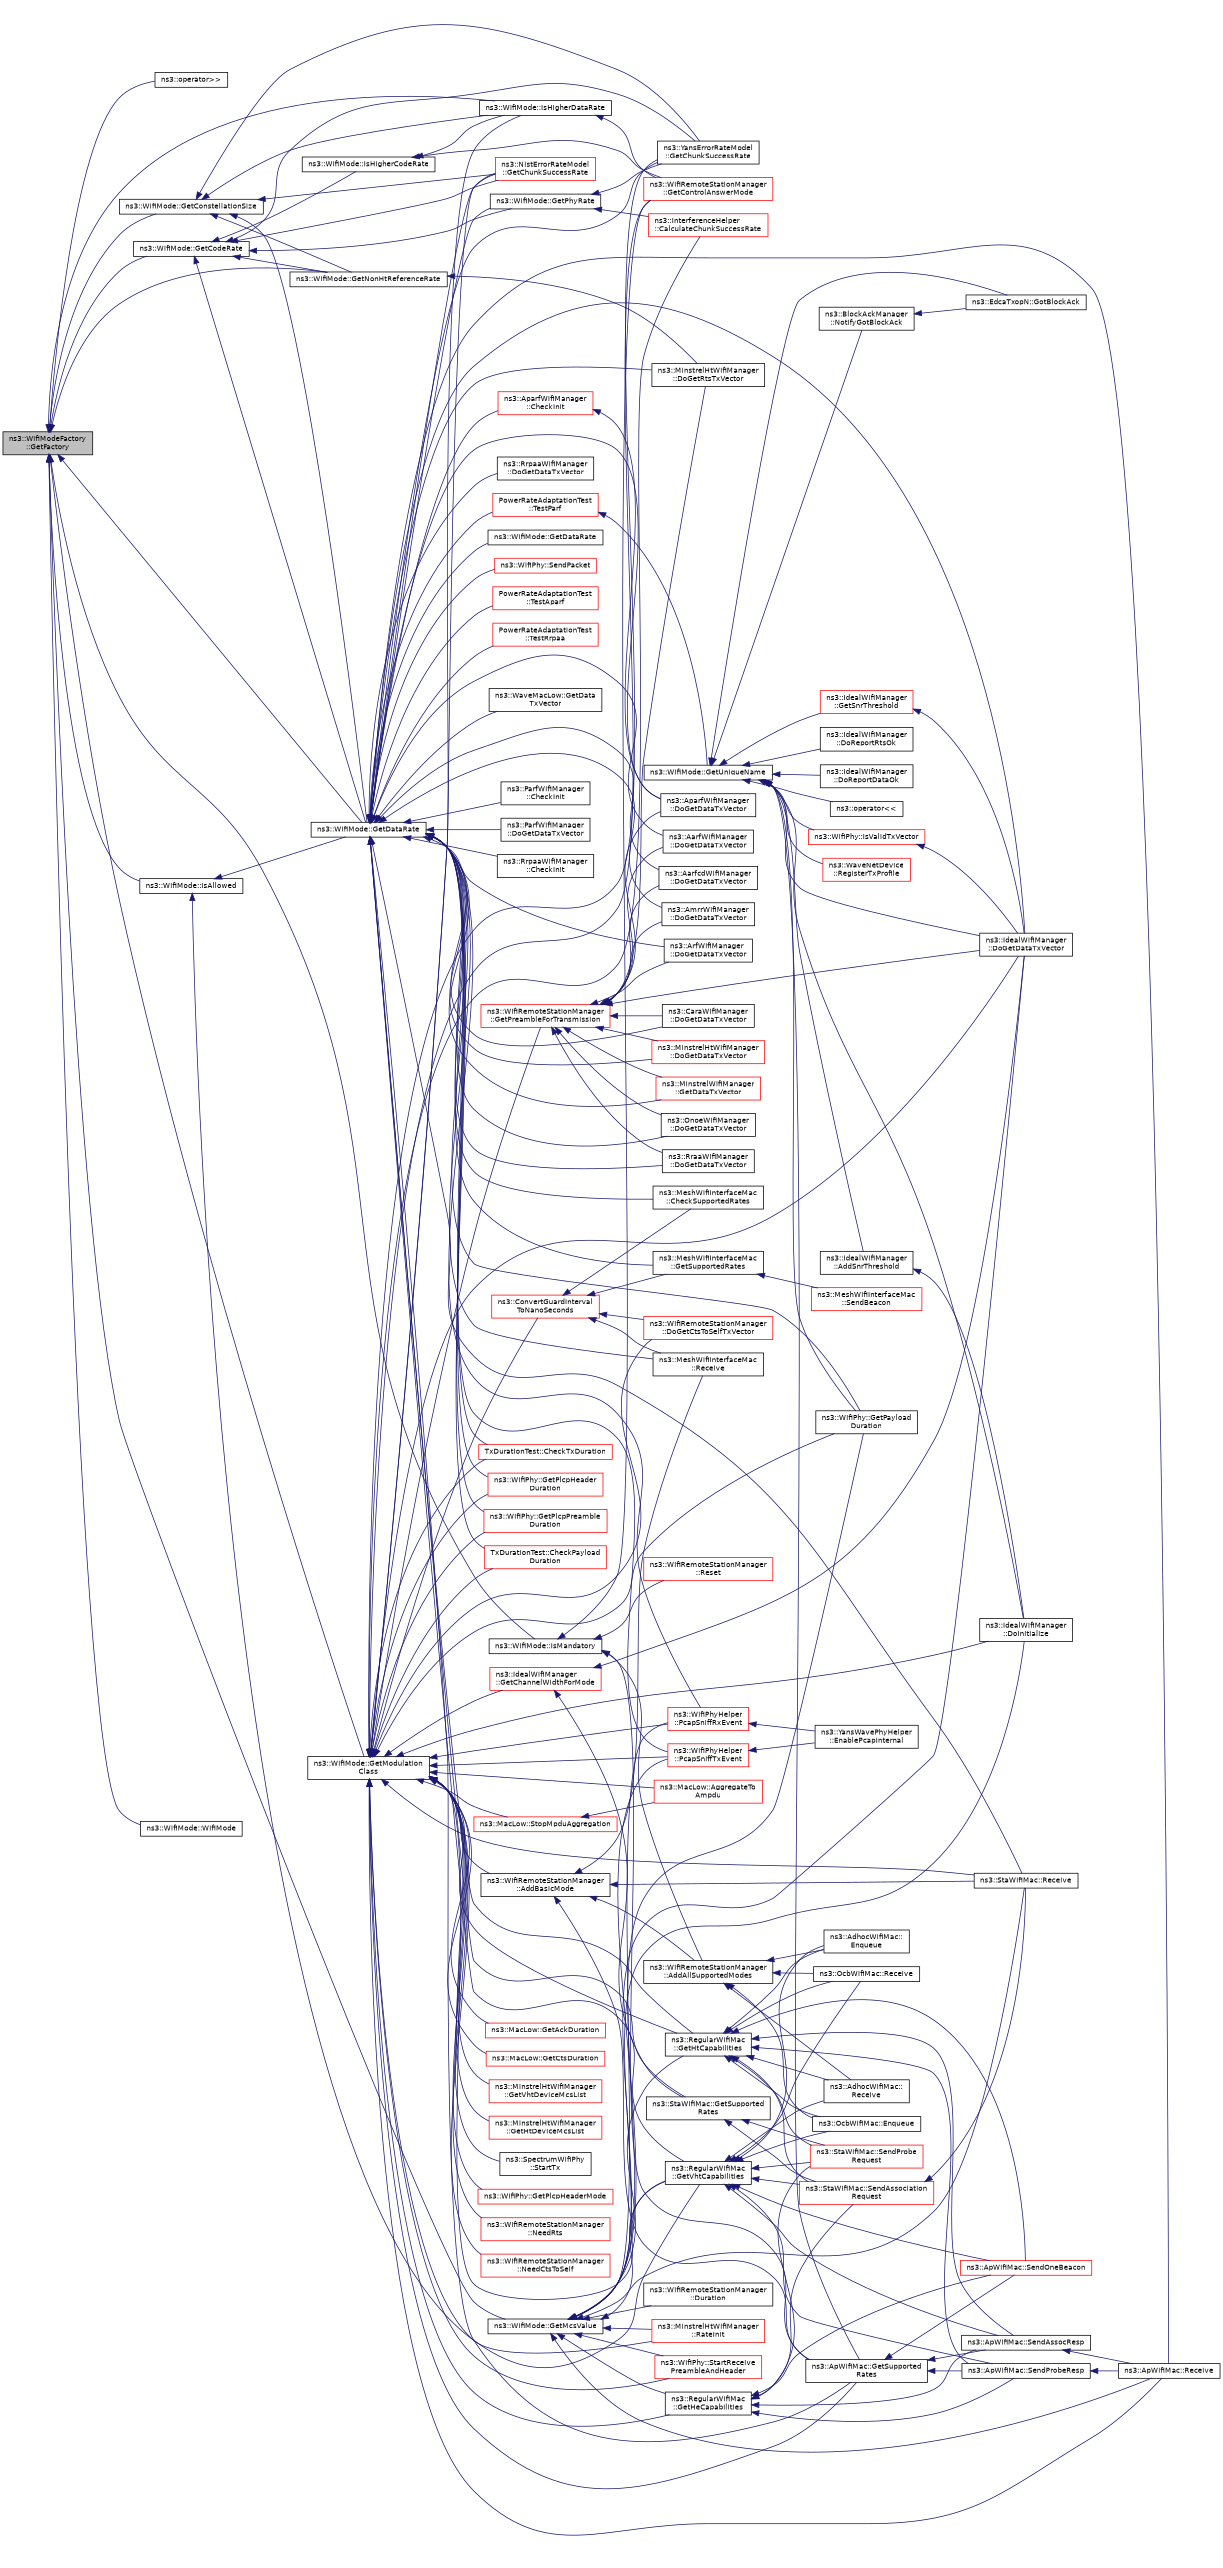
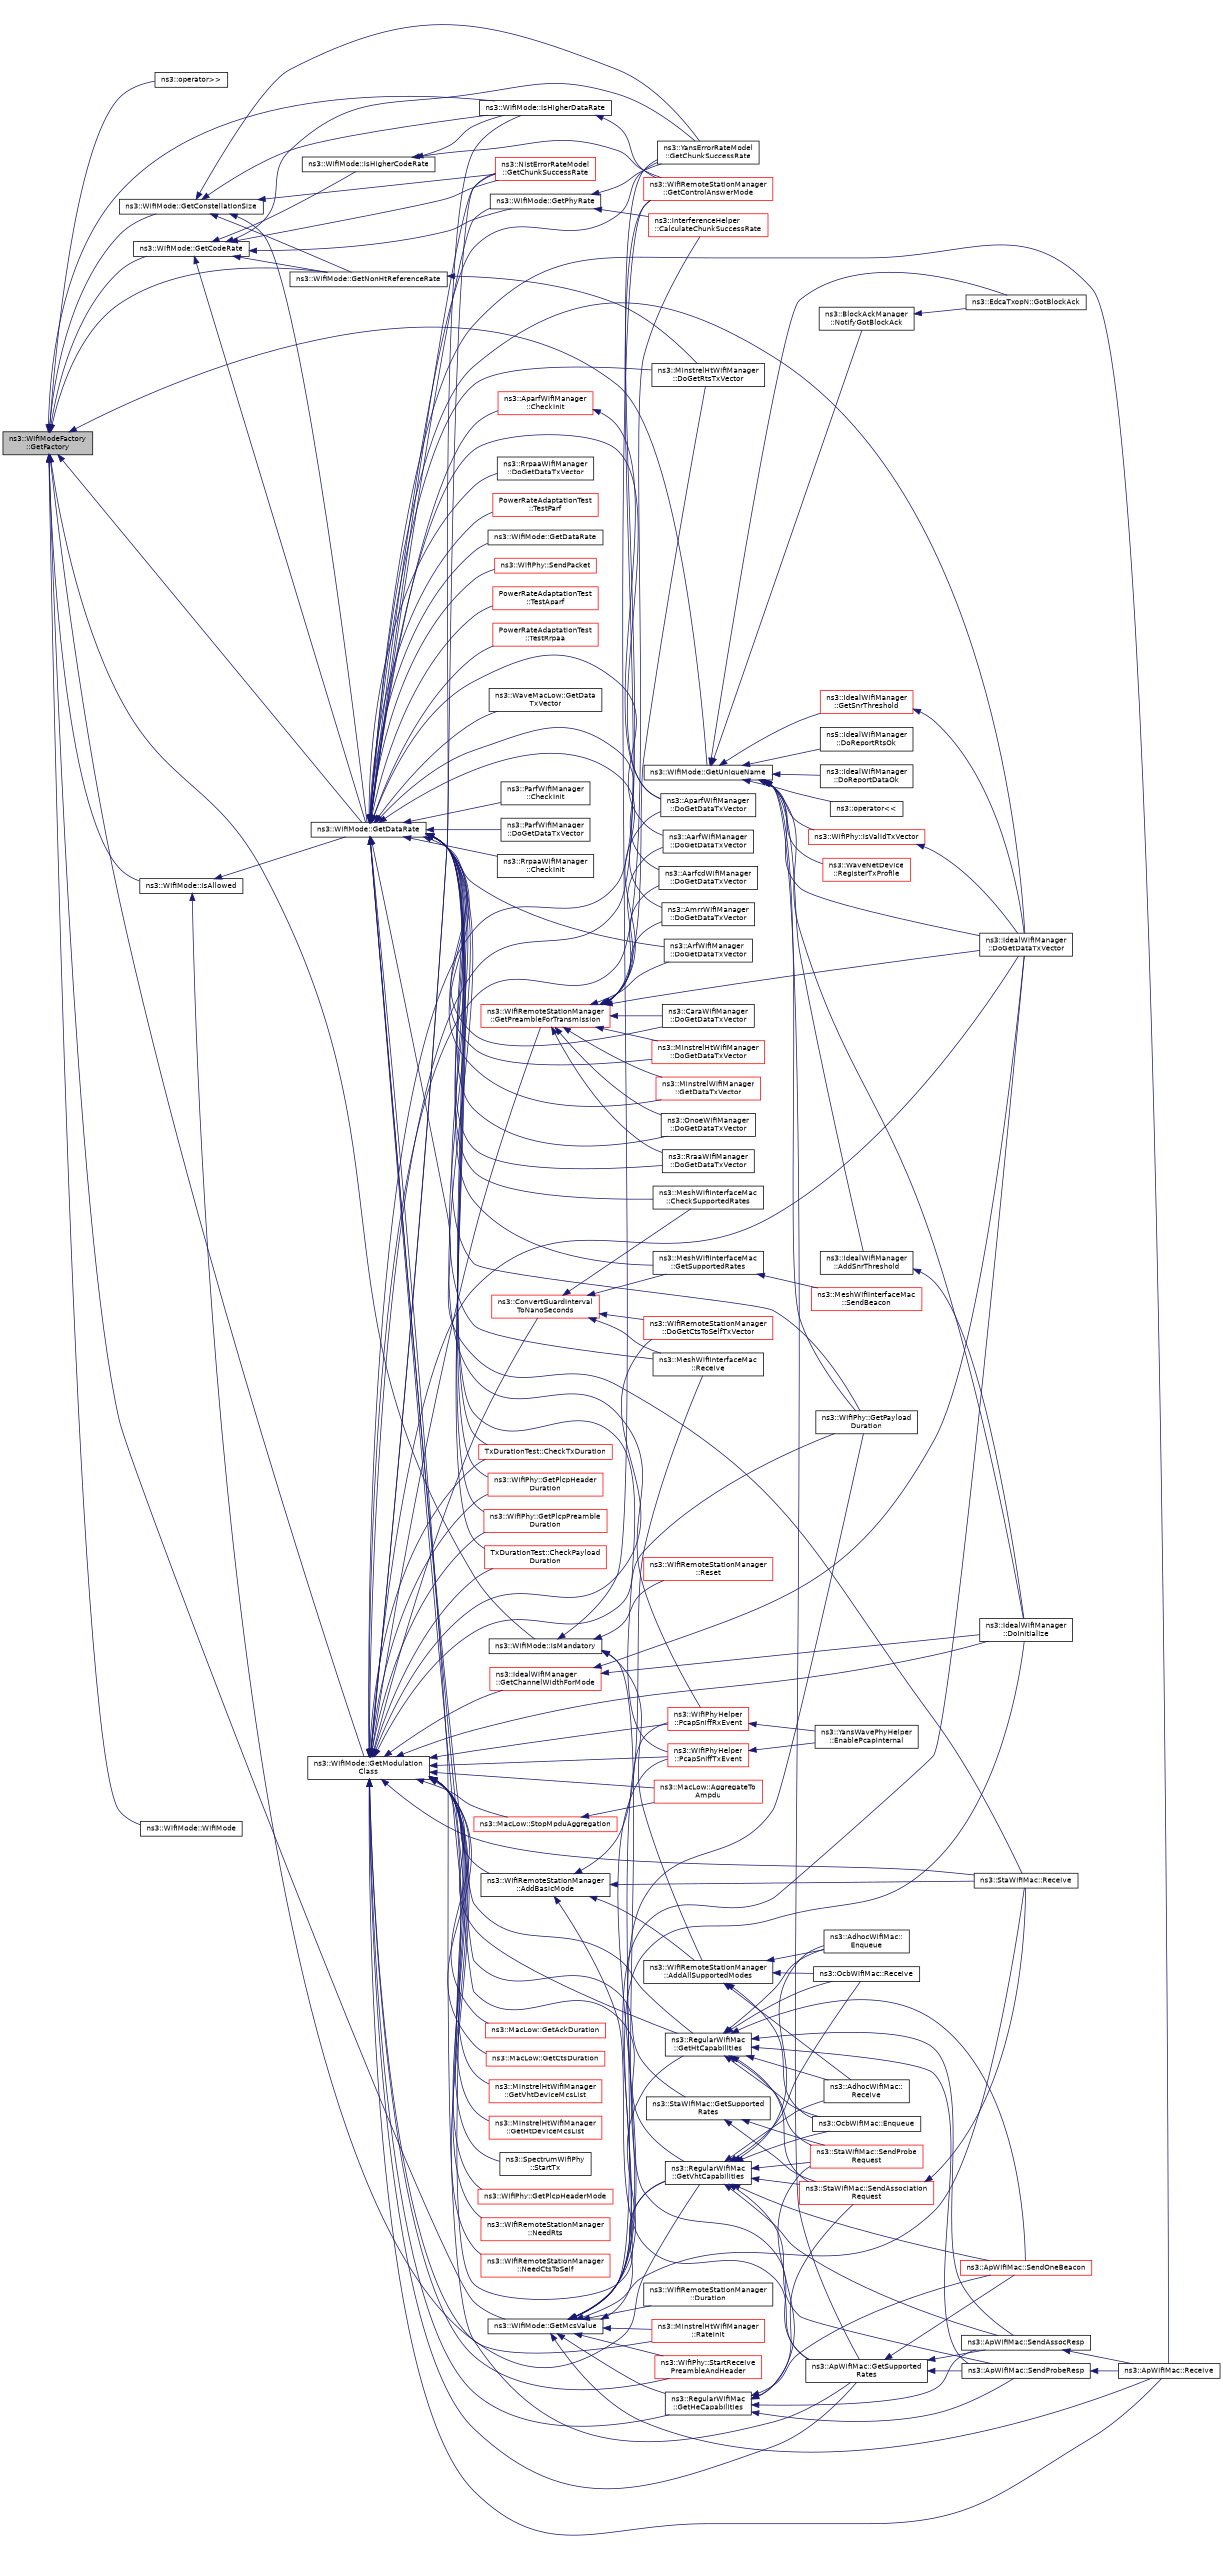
(681, 629) -> (540, 345)
(867, 739) -> (867, 739)
(615, 1803) -> (785, 1655)
